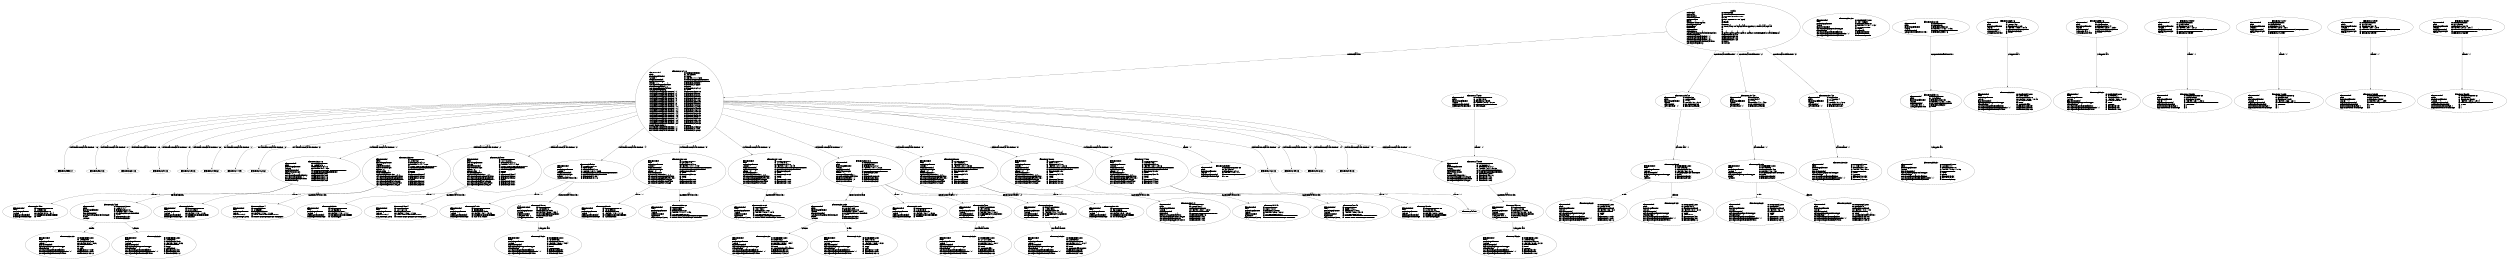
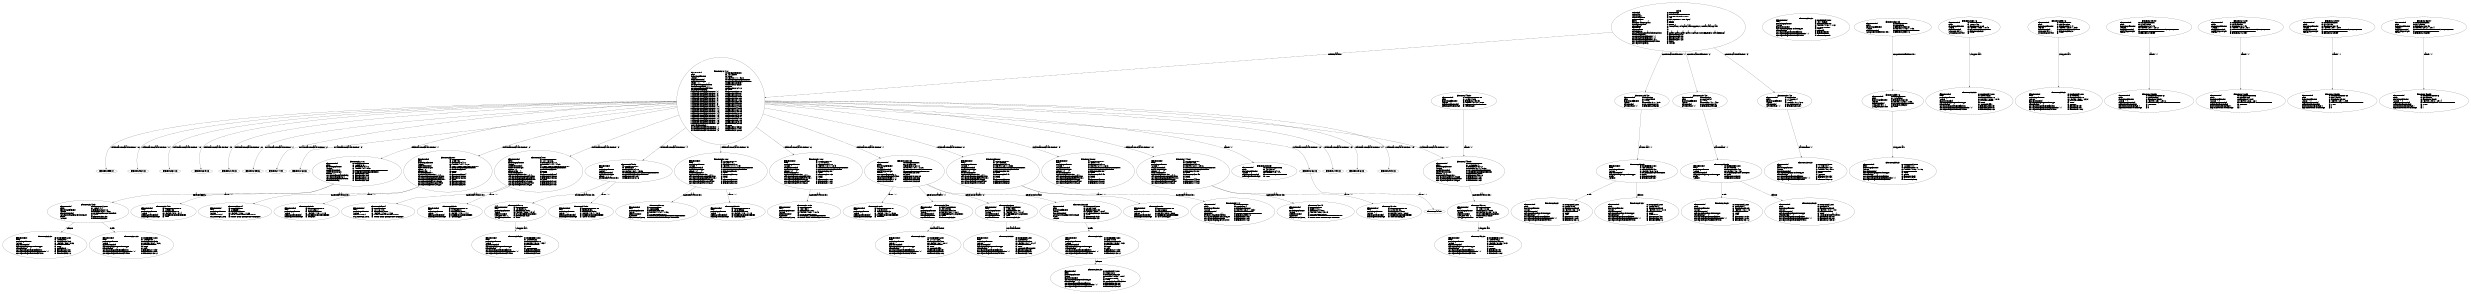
(1271, 212) -> none
(804, 227) -> (1095, 261)
